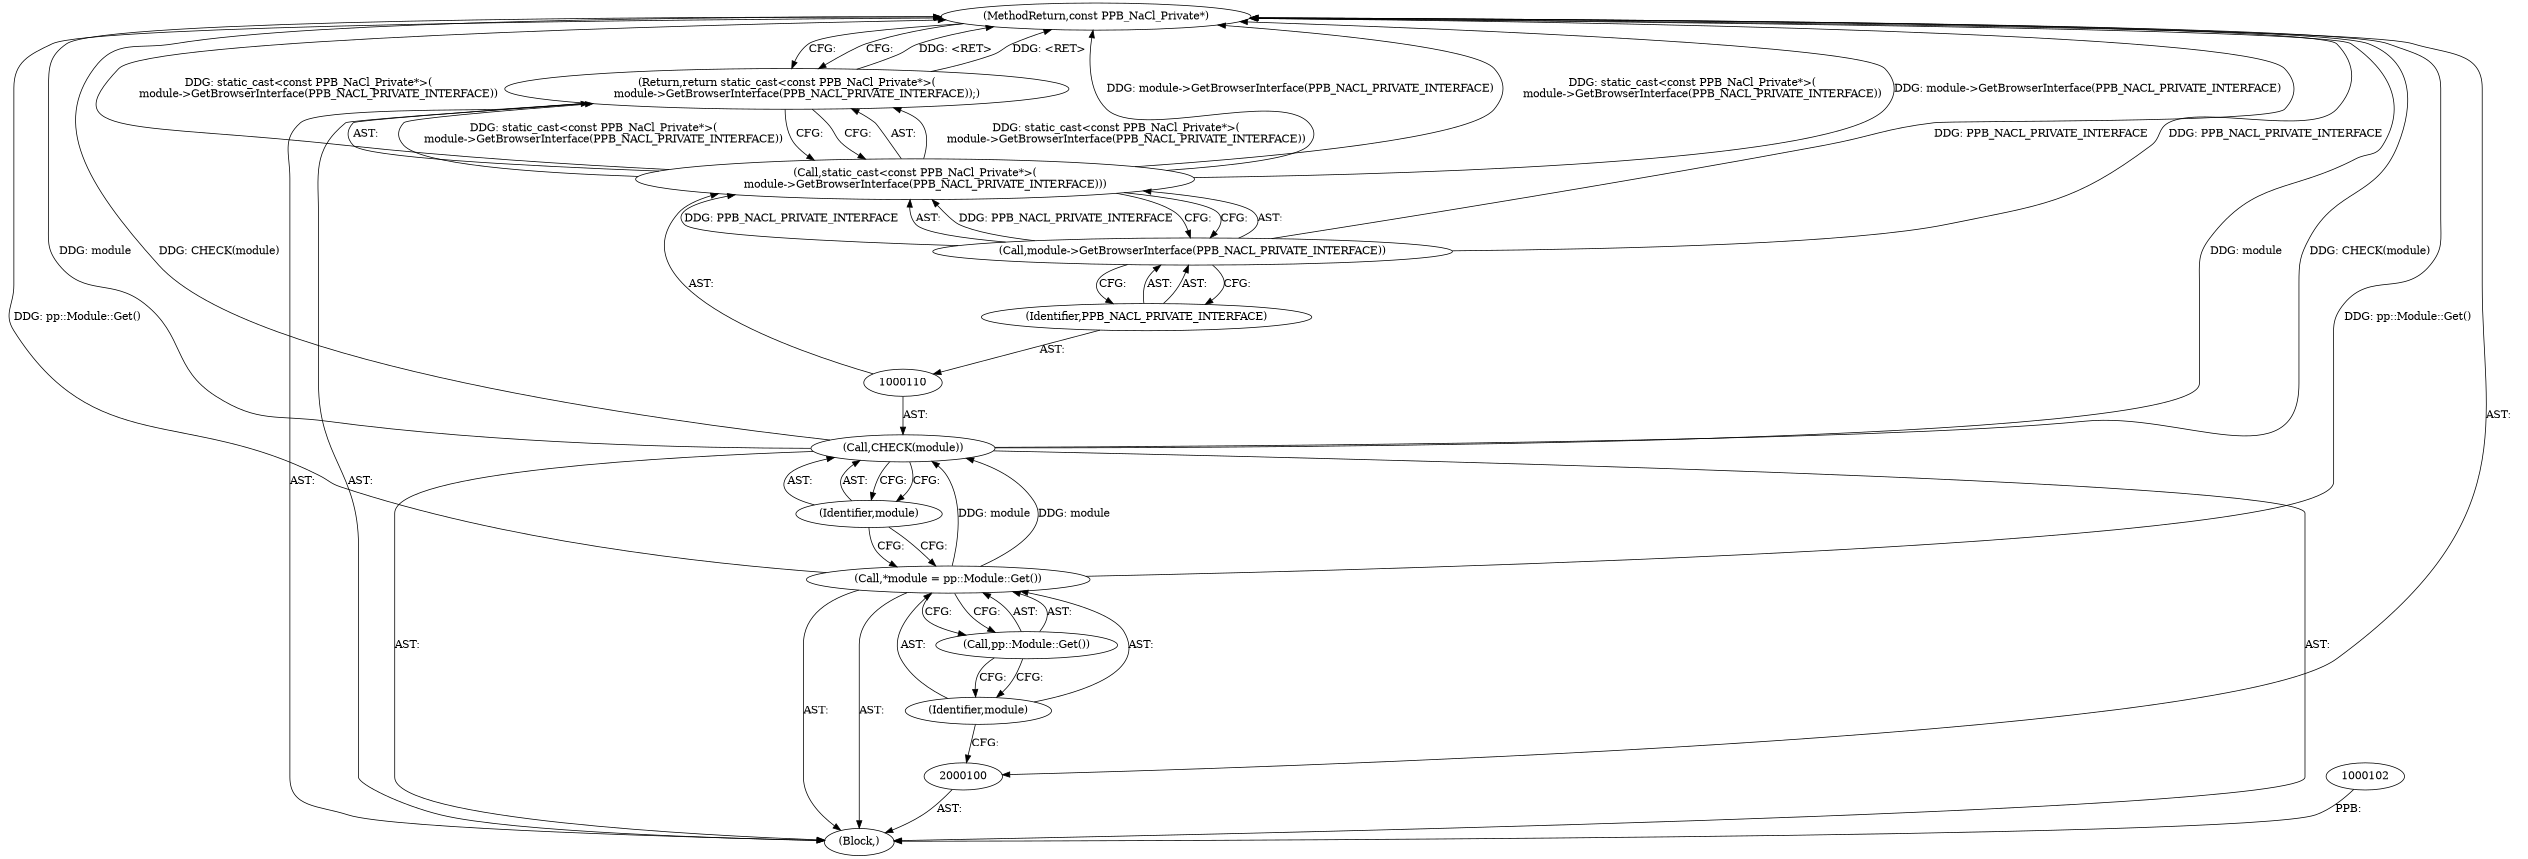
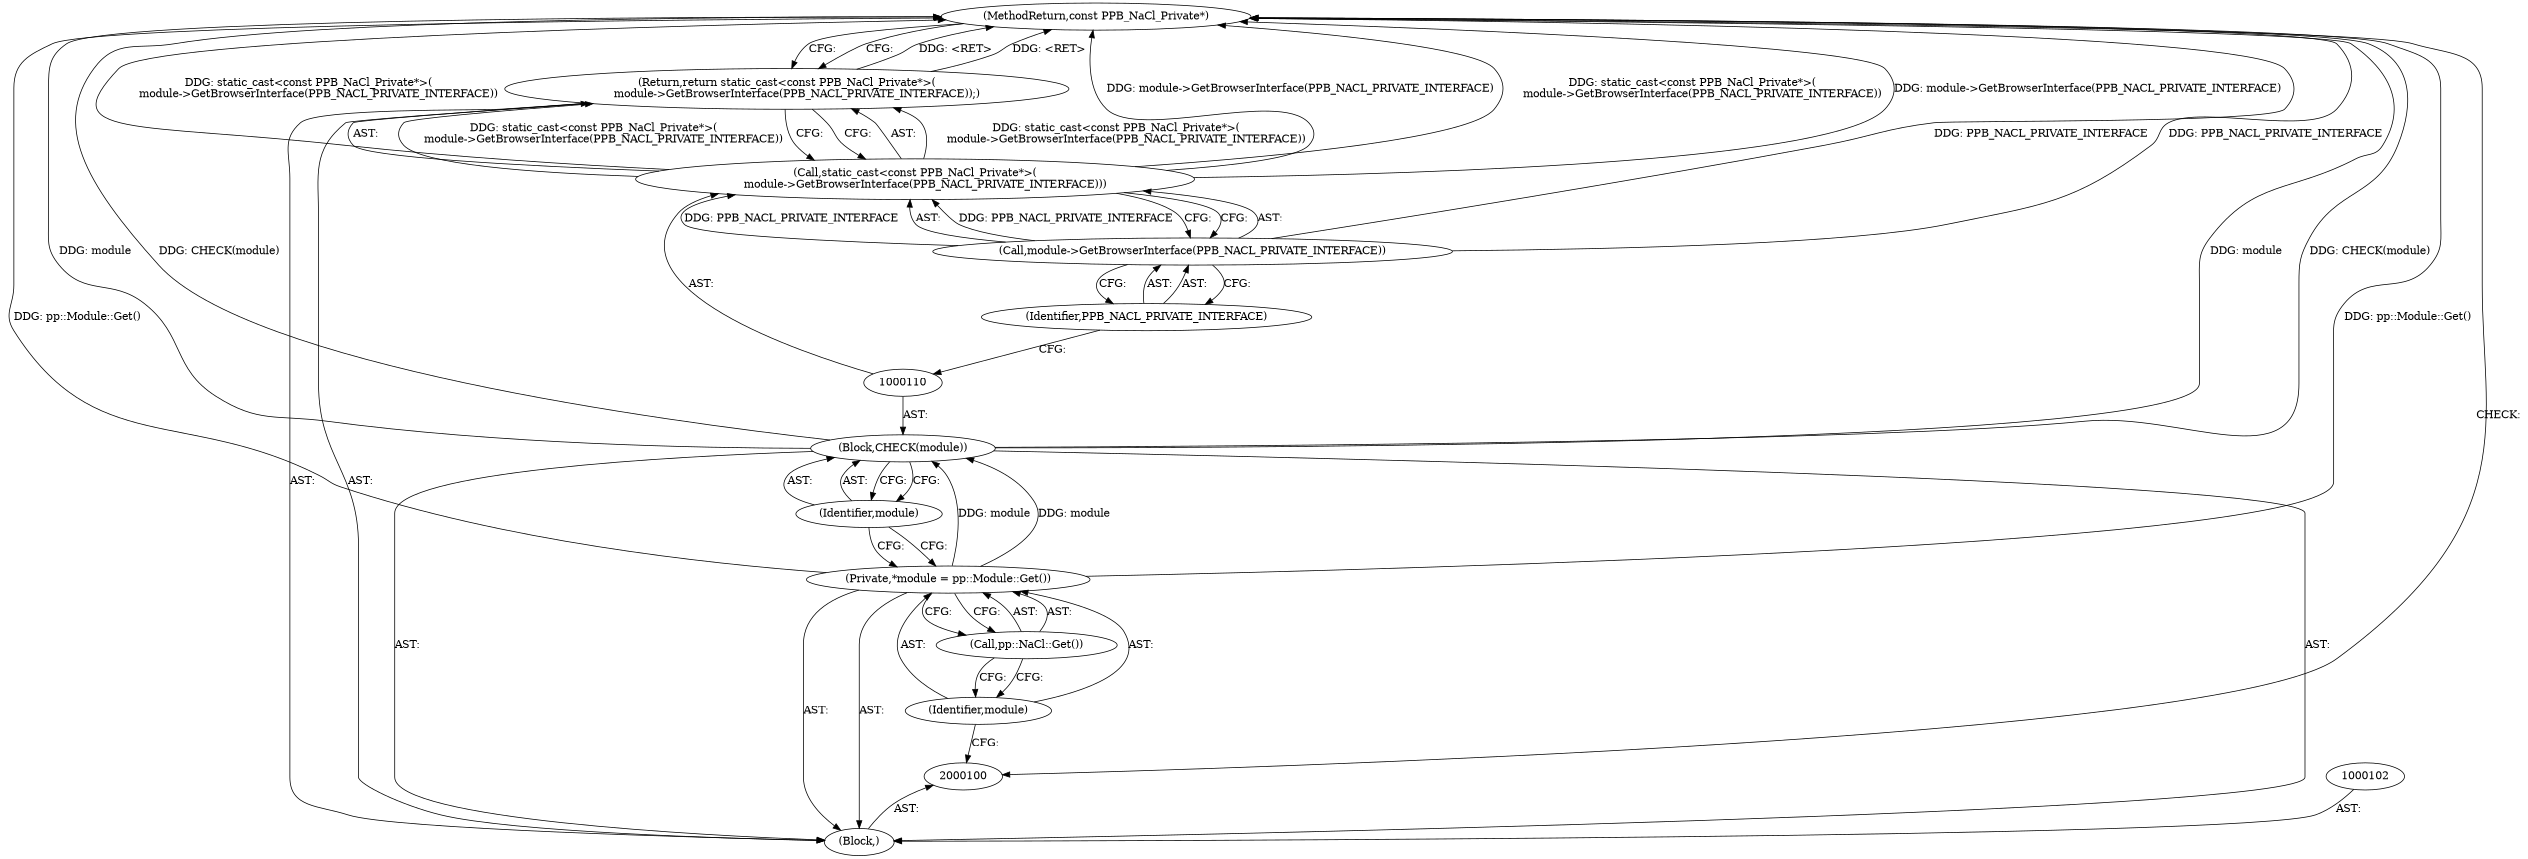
(1054, 350) -> (1054, 350)
(2500, 416) -> (2500, 416)
(903, 448) -> (903, 448)
(948, 580) -> (948, 580)
(1027, 645) -> (1027, 645)
(2350, 809) -> (2350, 809)
(925, 813) -> (894, 804)
